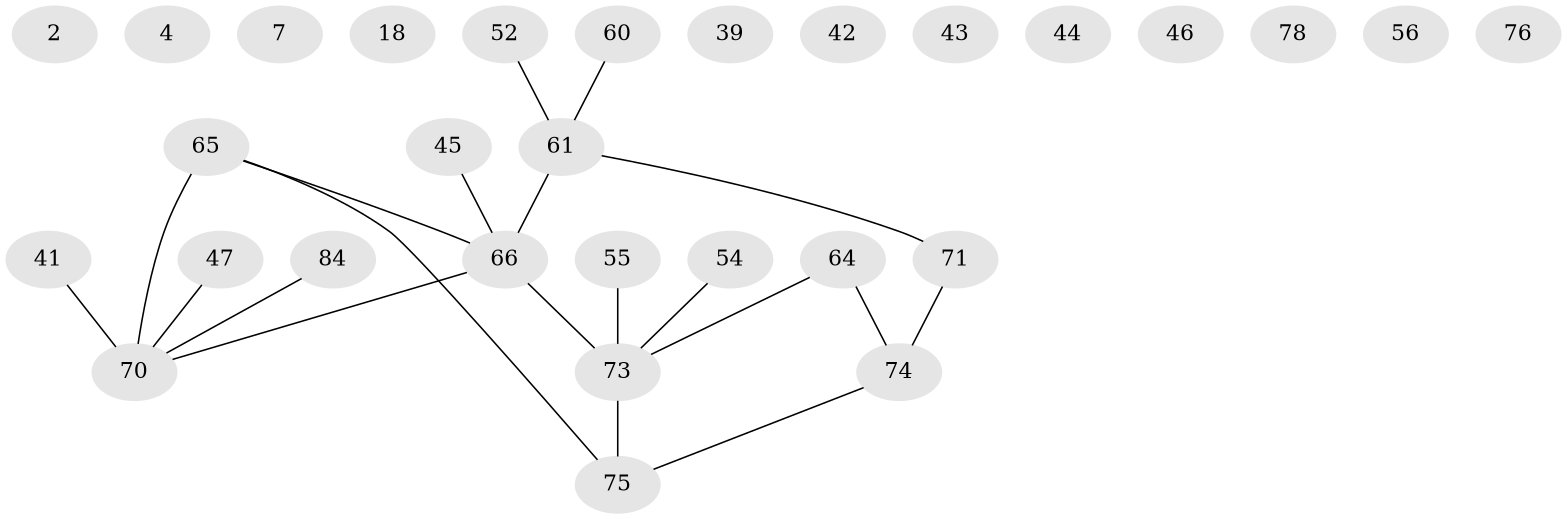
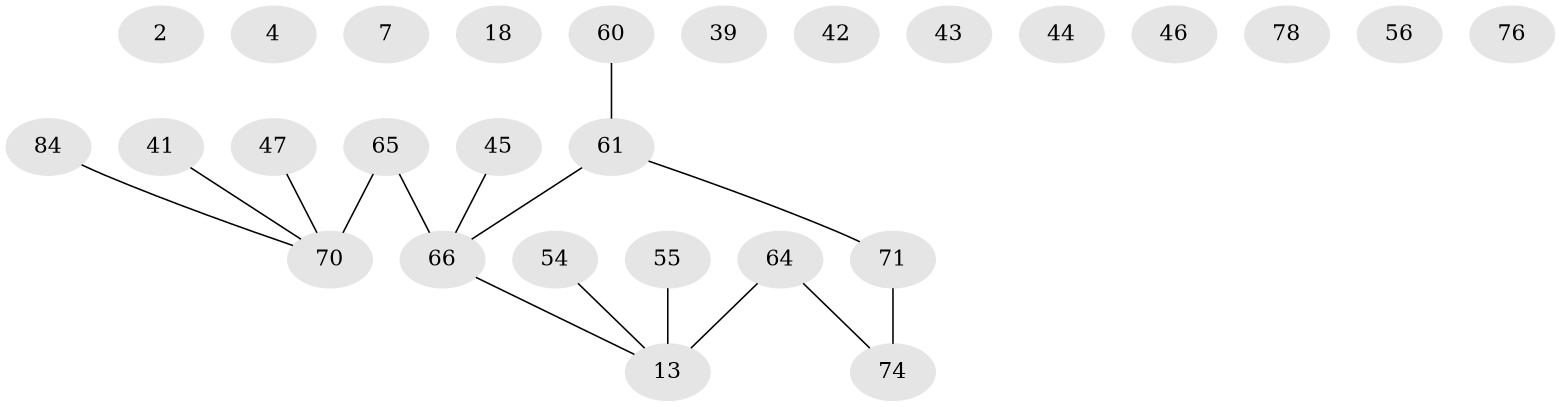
(505, 34) -> none
(320, 316) -> none
(618, 372) -> (668, 372)
(618, 485) -> none
